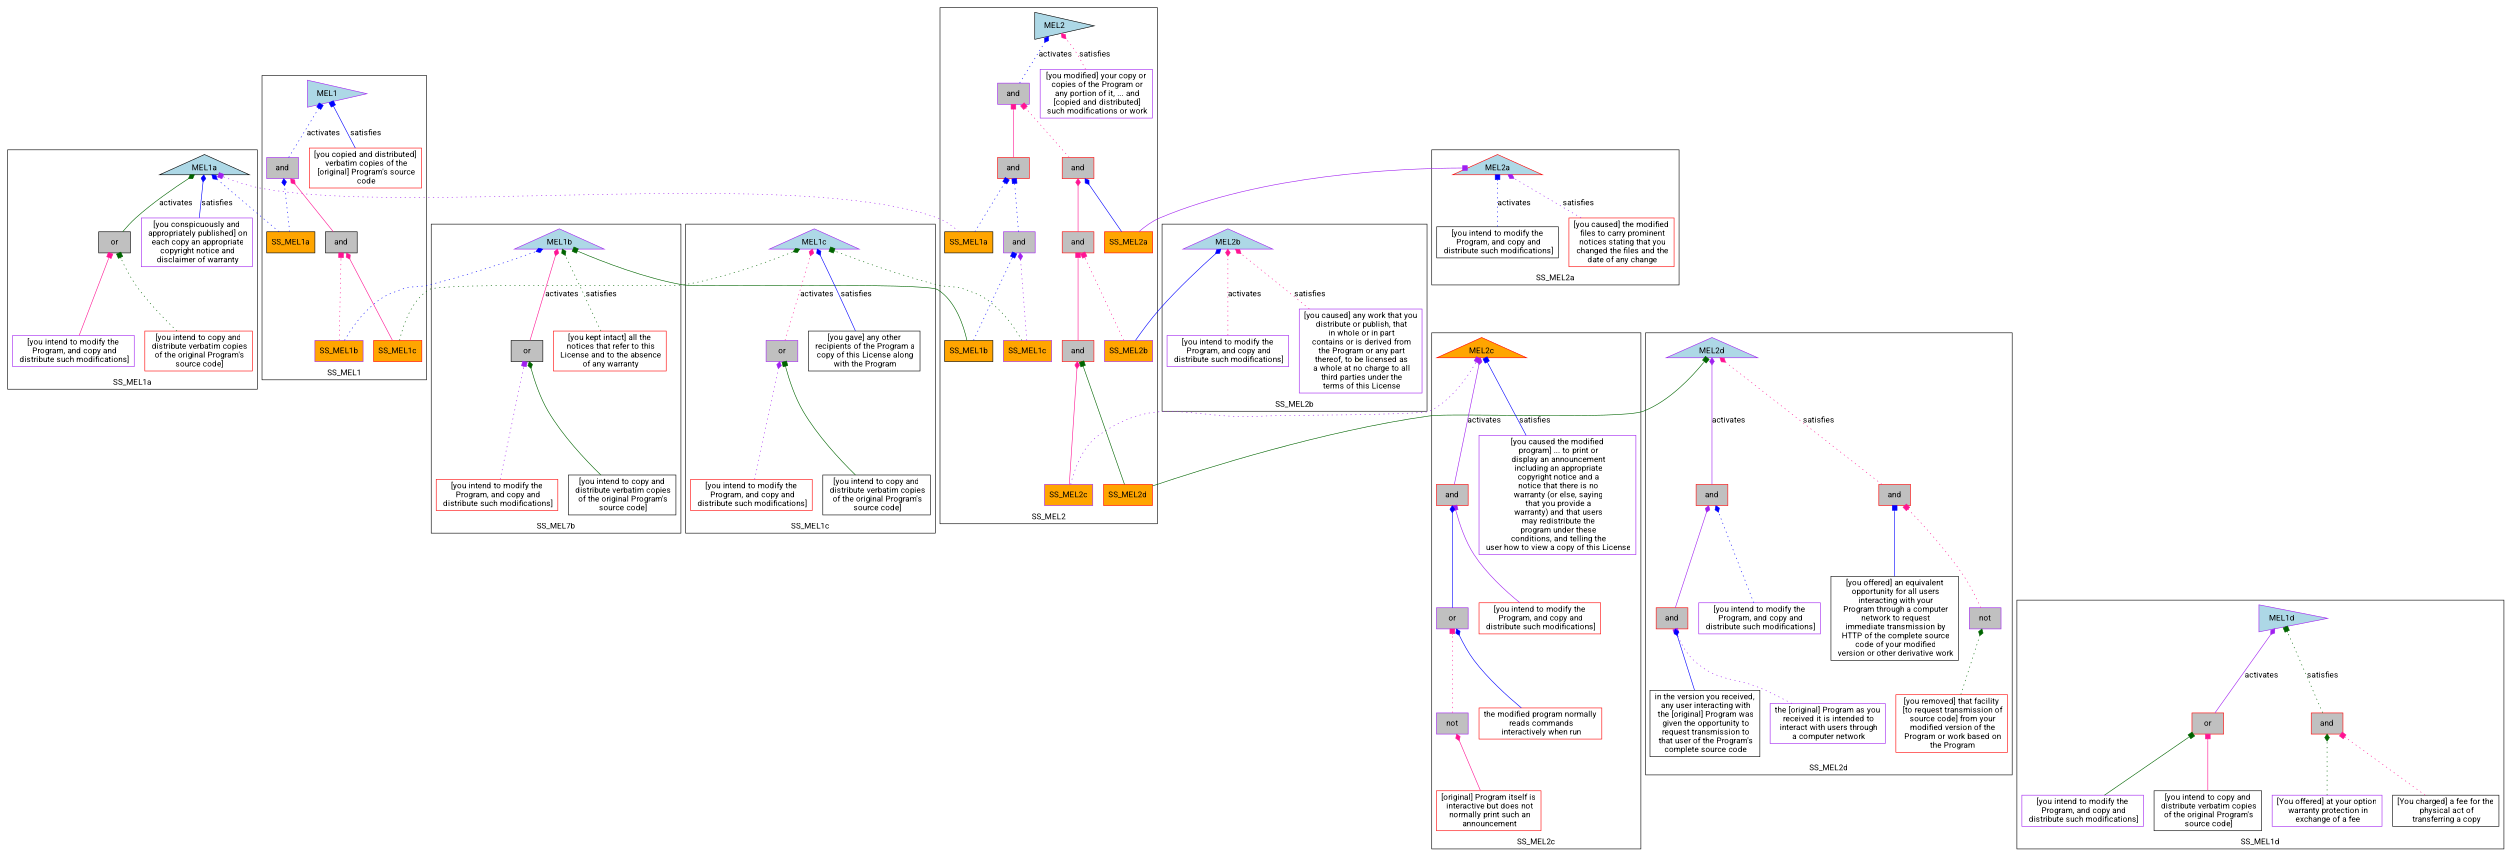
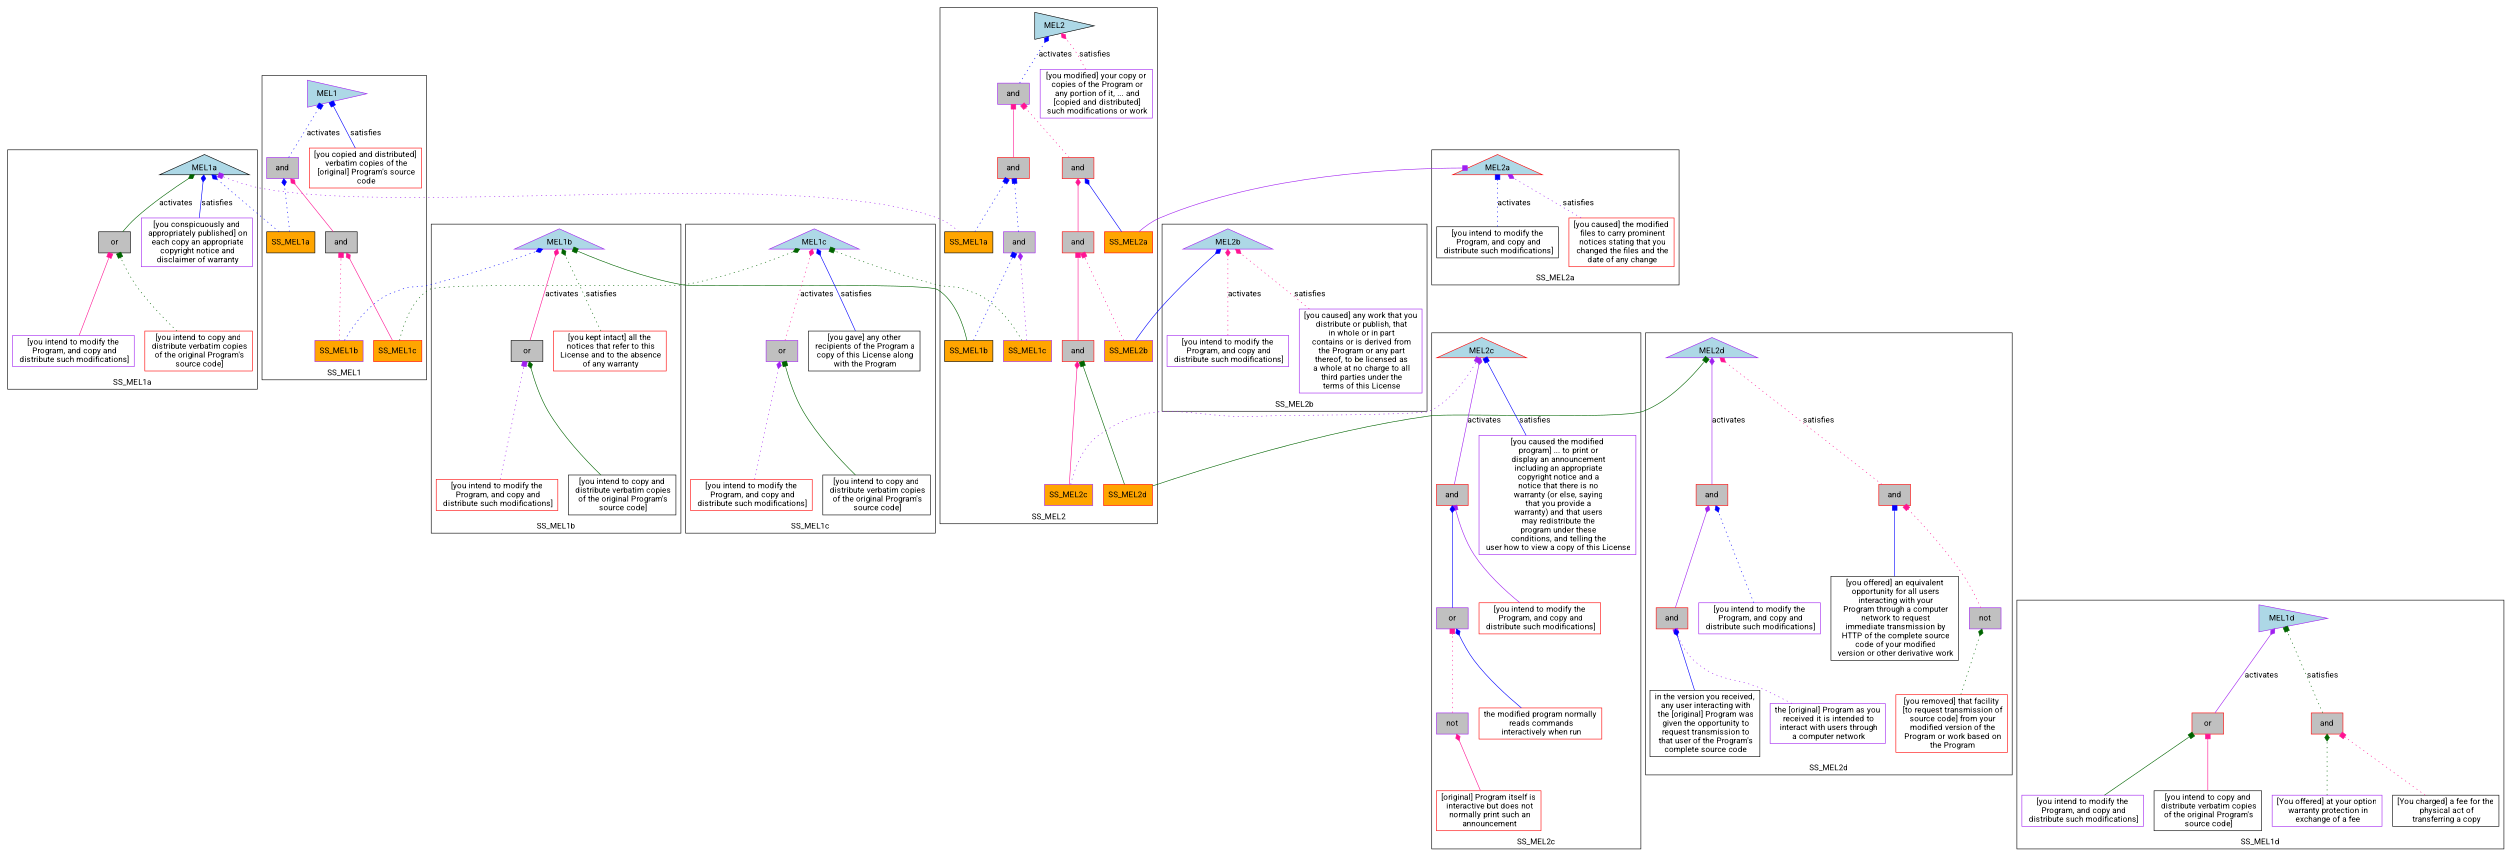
(1482, 351) -> (1482, 351)
(556, 526) -> (556, 526)
